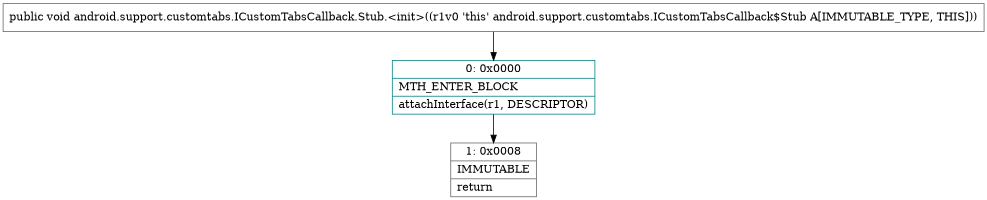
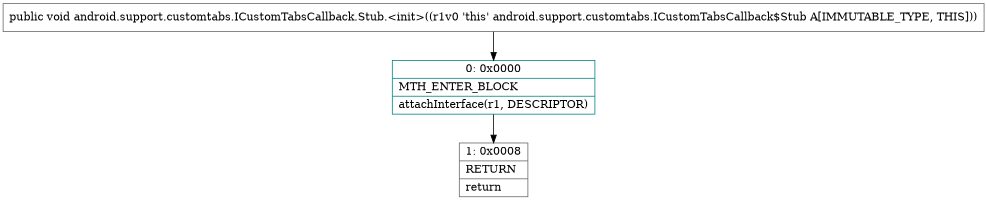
(494, 169) -> (491, 169)
